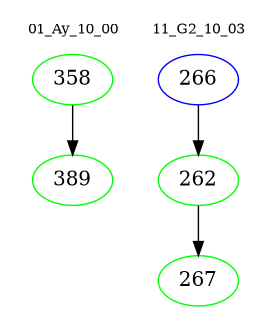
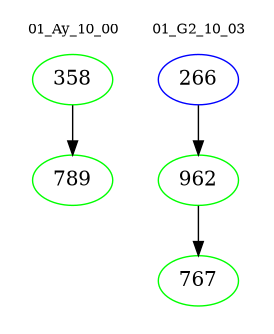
(199, 30) -> (199, 30)
(73, 180) -> (73, 180)
(198, 180) -> (198, 180)
(198, 281) -> (198, 281)
